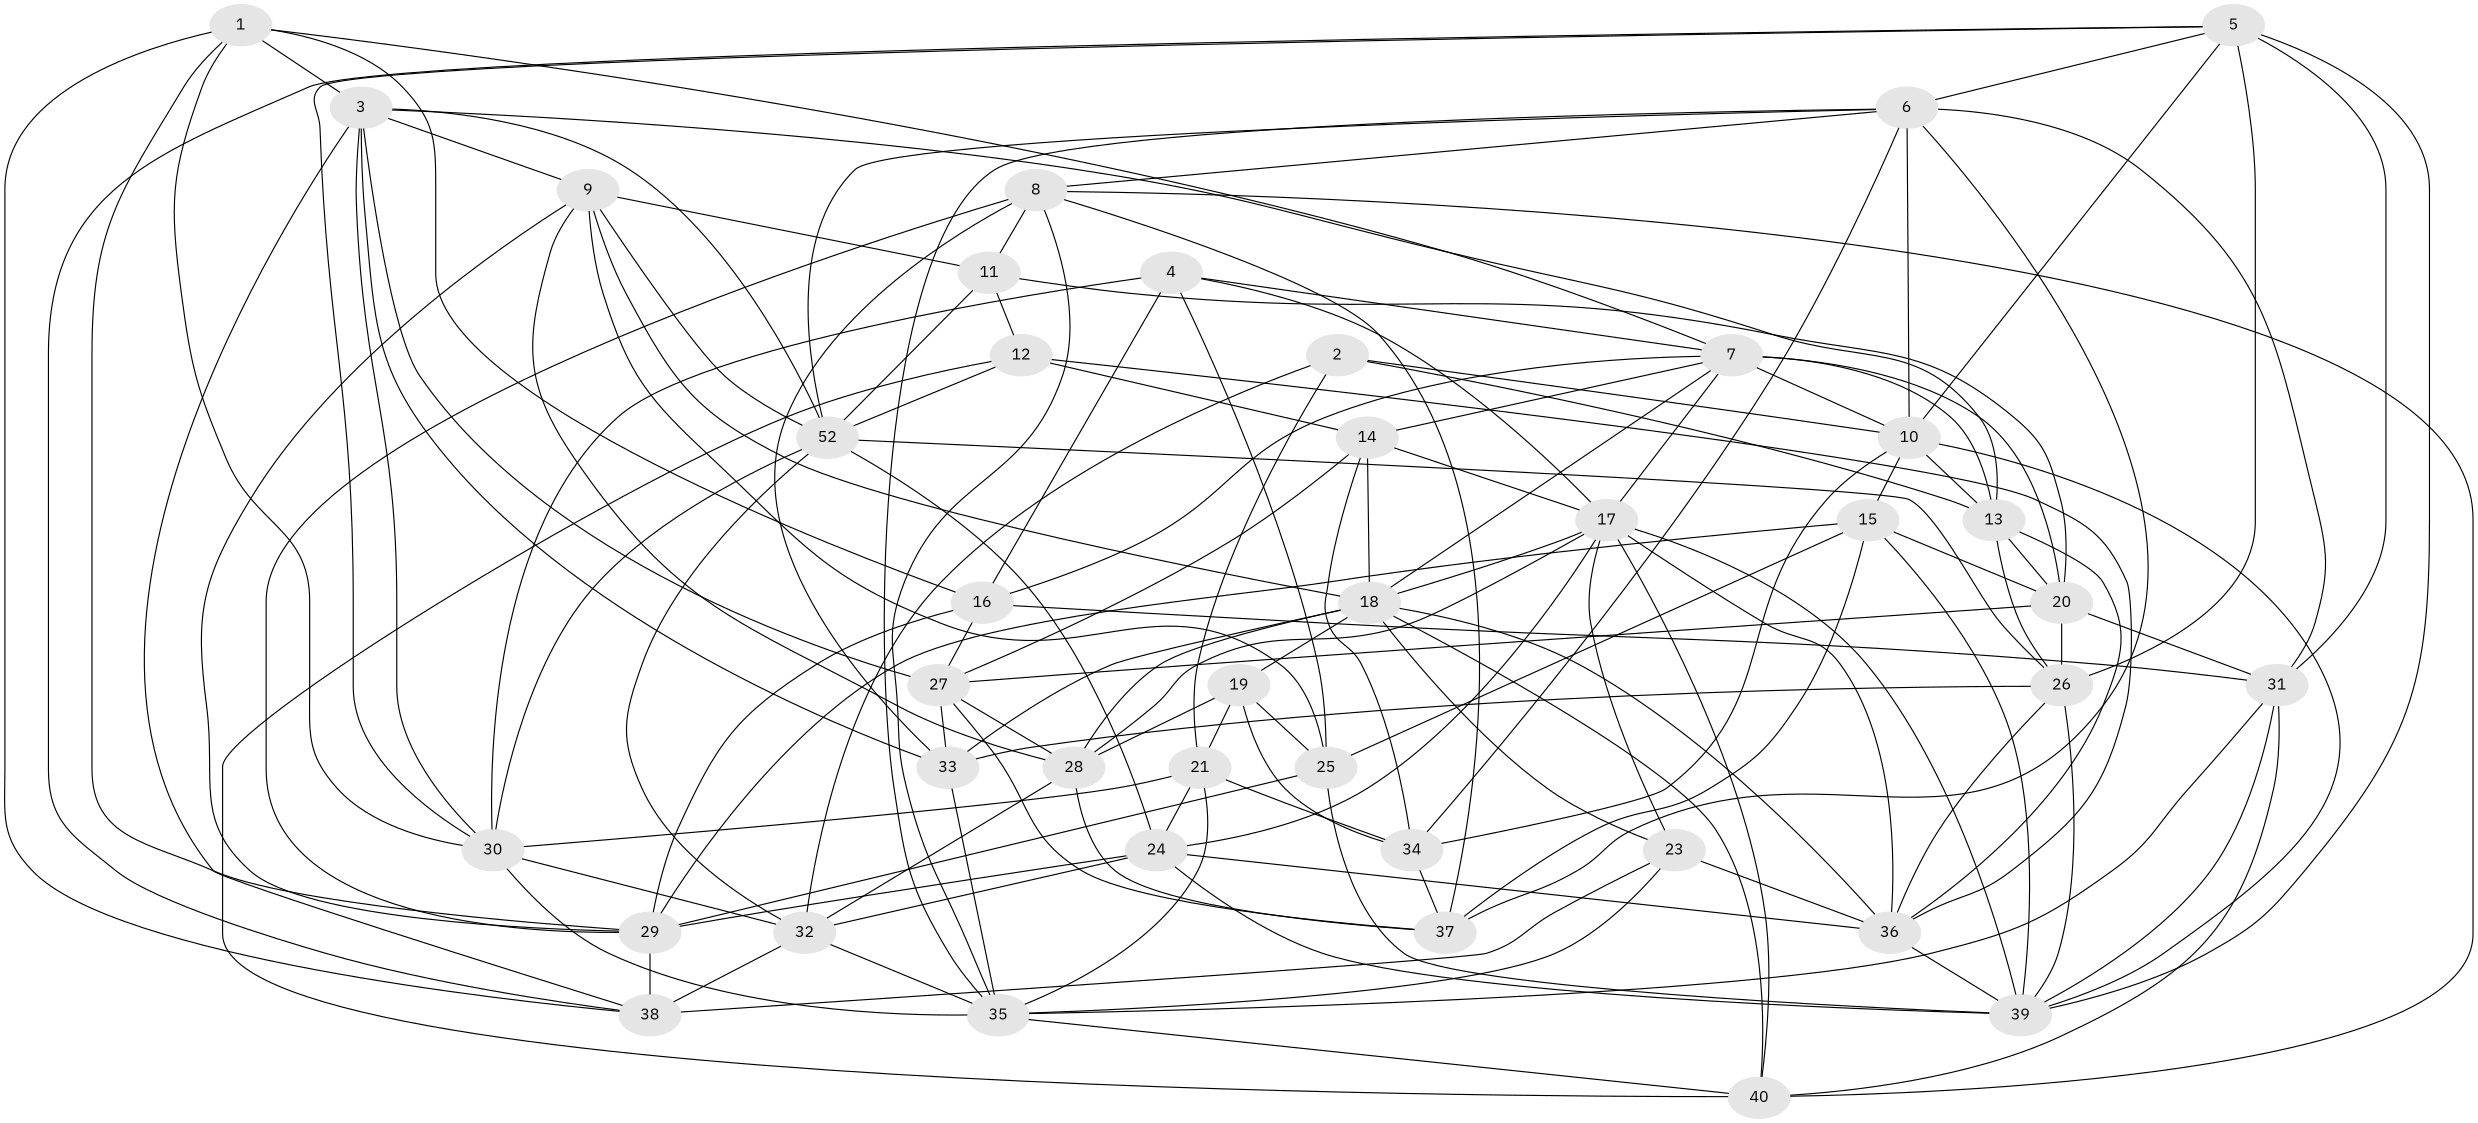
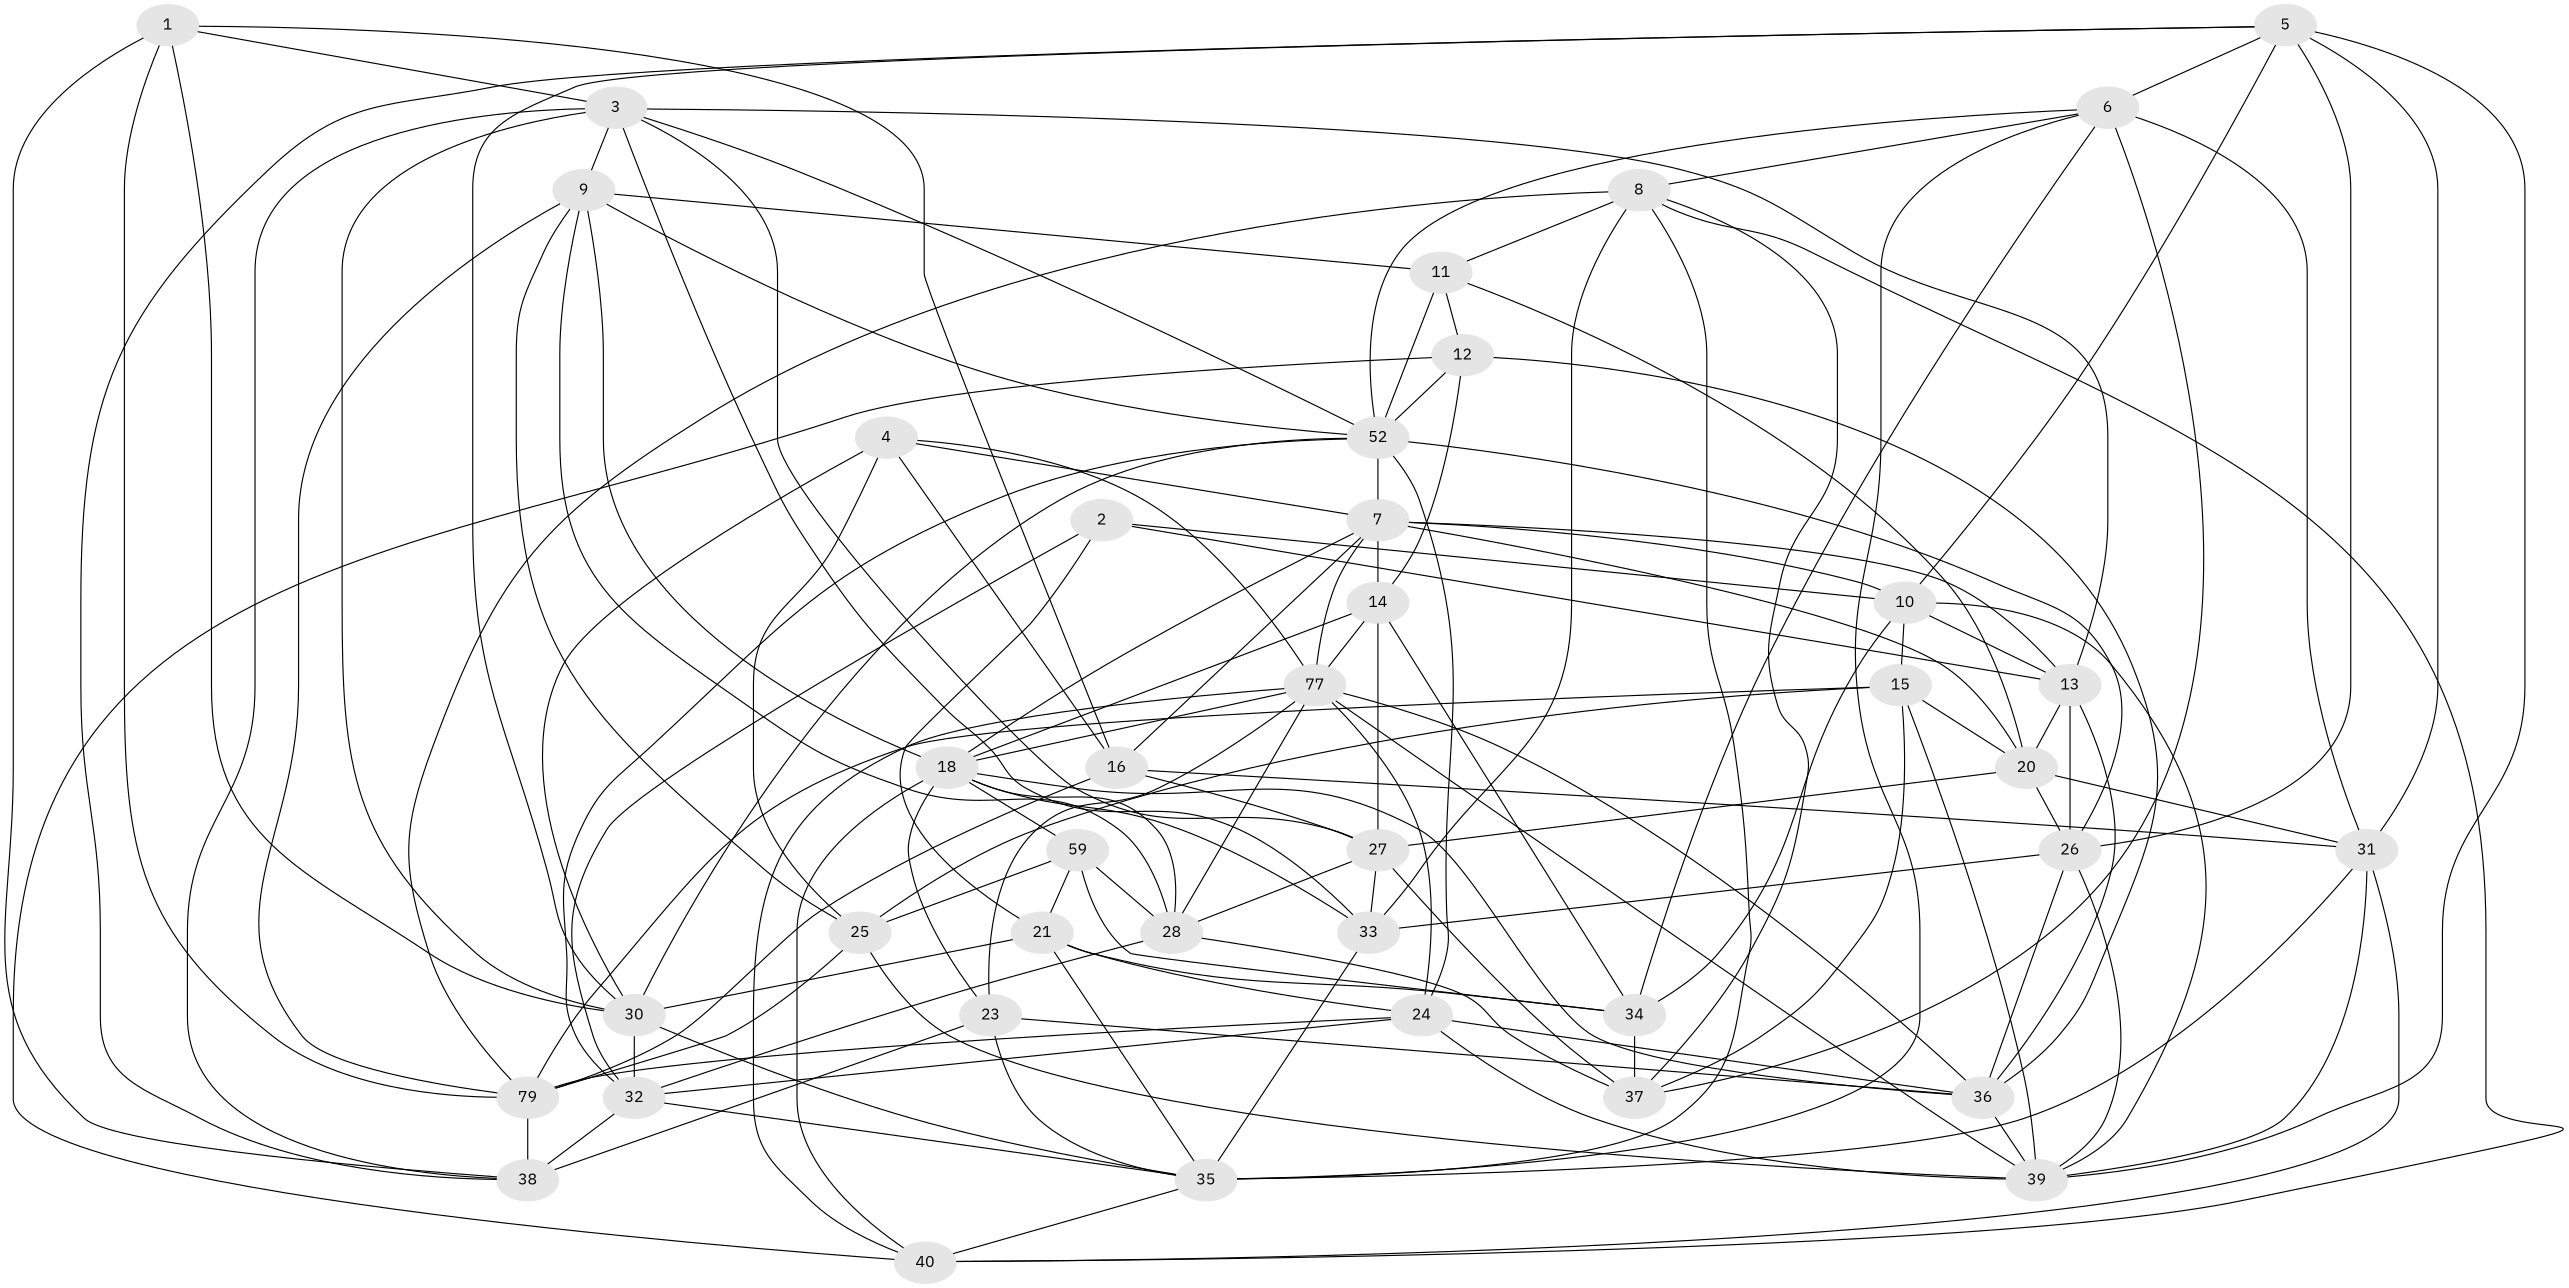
(962, 138) -> (1378, 479)
(1908, 273) -> none
(1607, 520) -> (1315, 685)
(1239, 685) -> (1078, 850)
(650, 933) -> (528, 1098)
